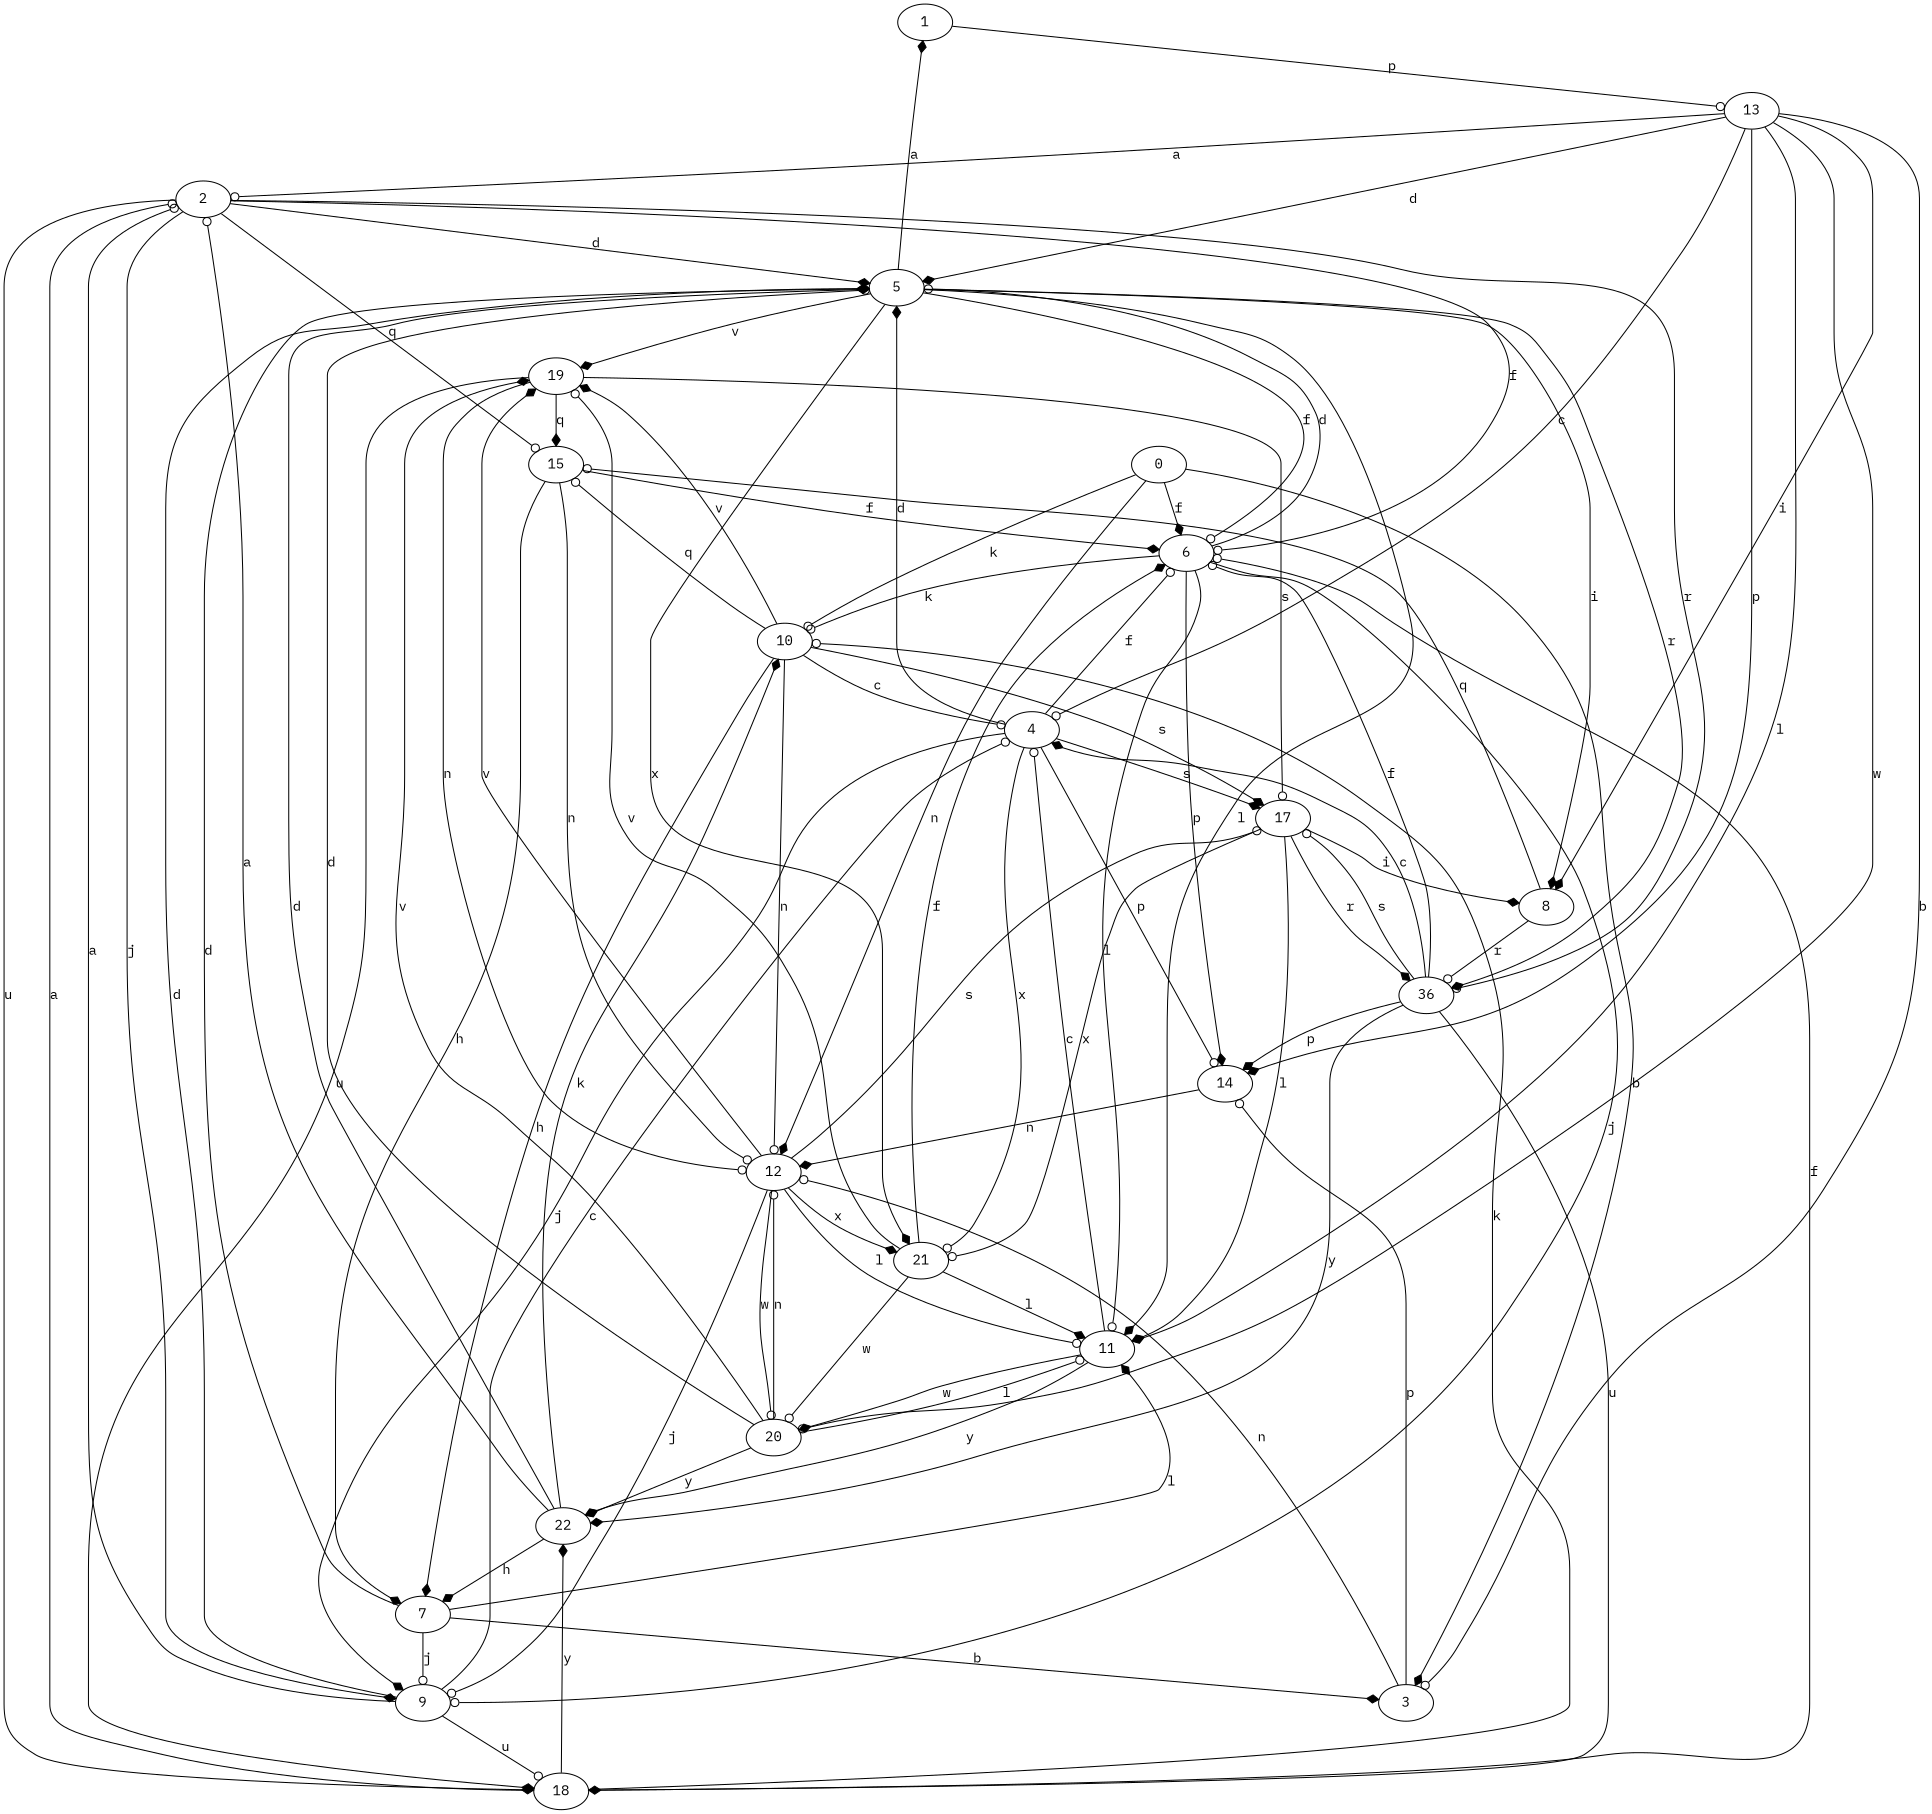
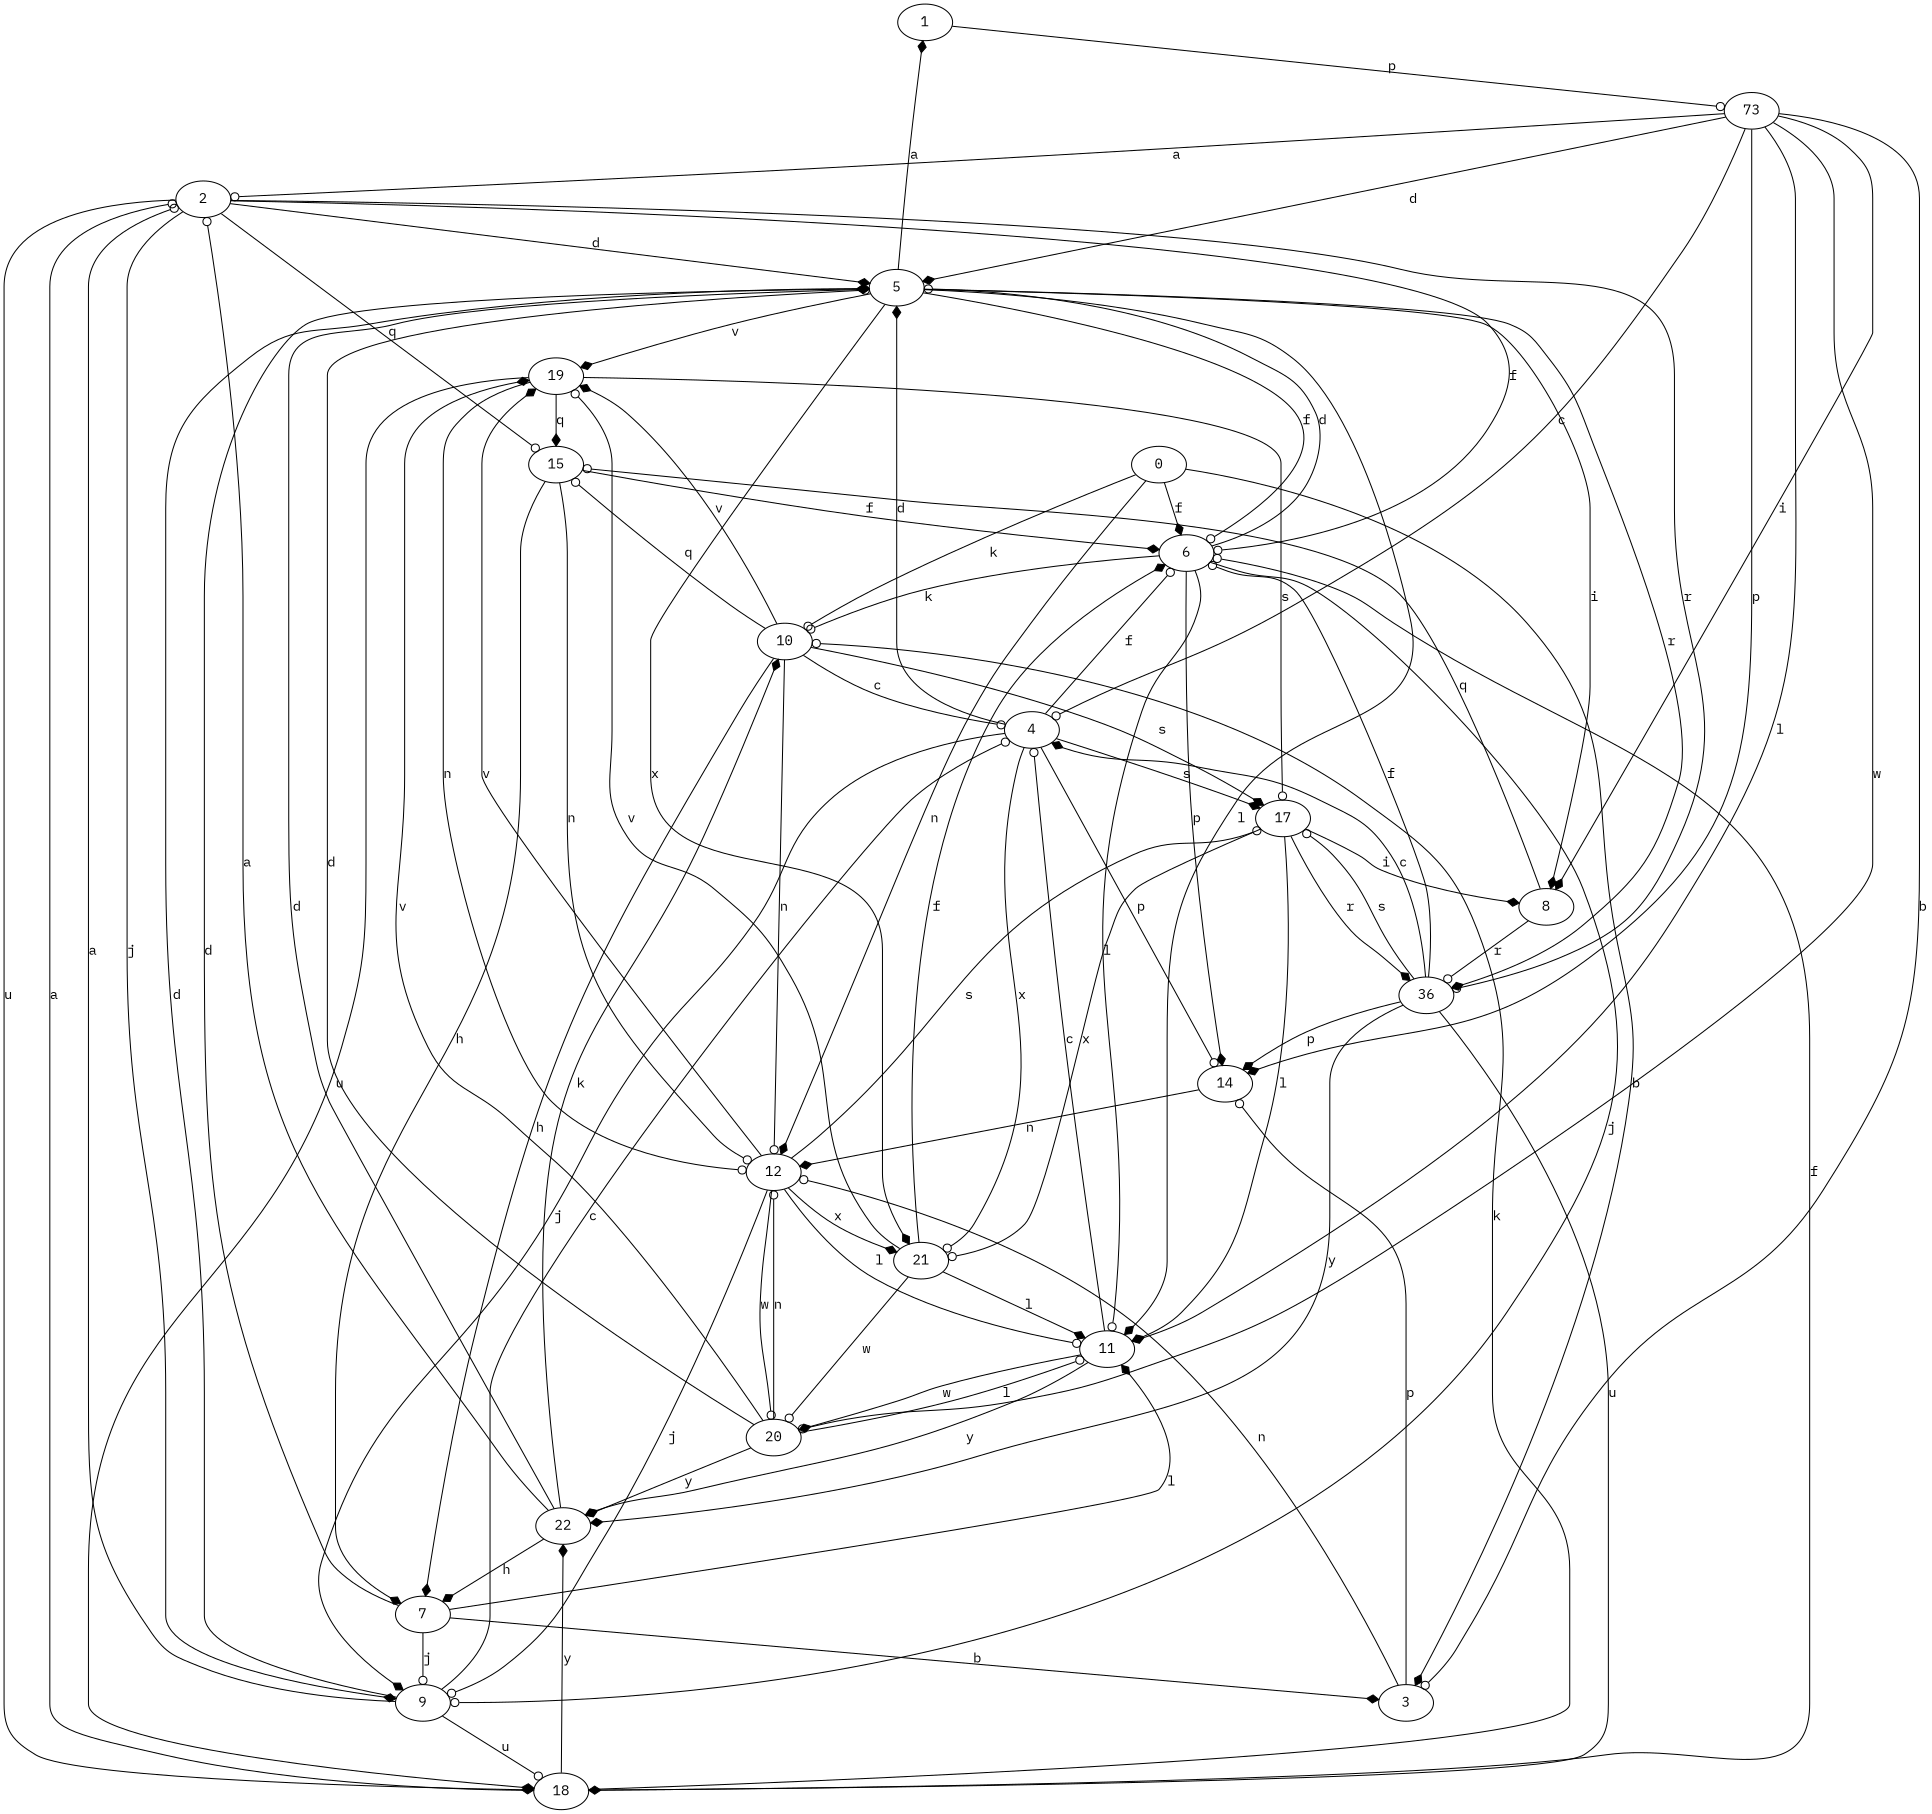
(1752, 111) -> (1752, 111)
